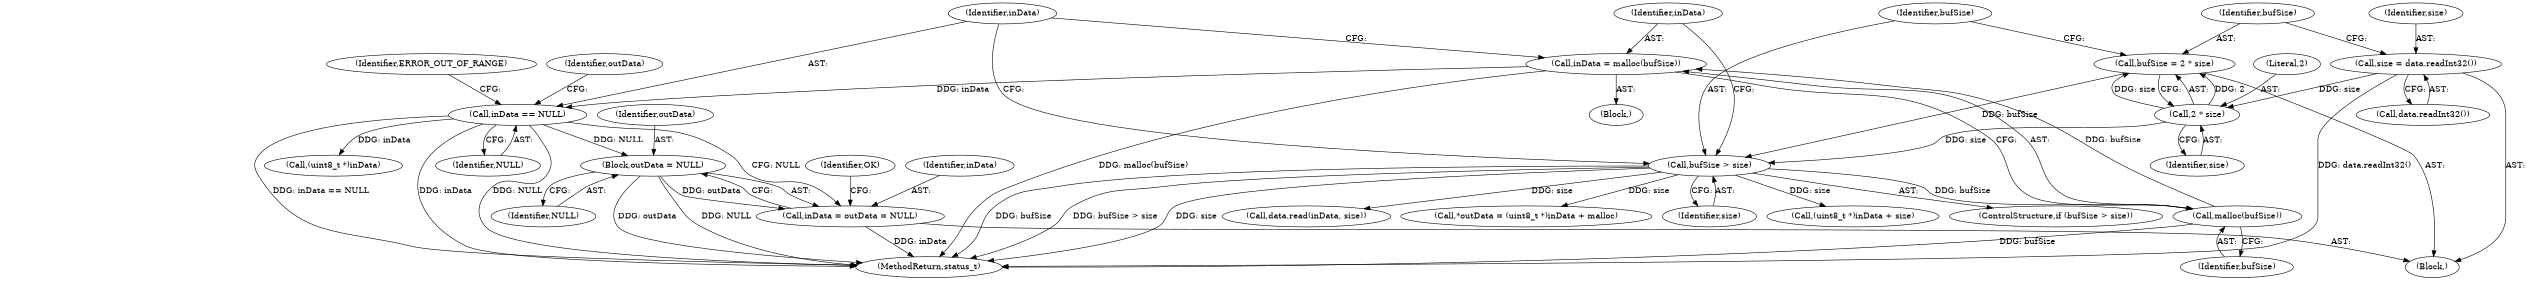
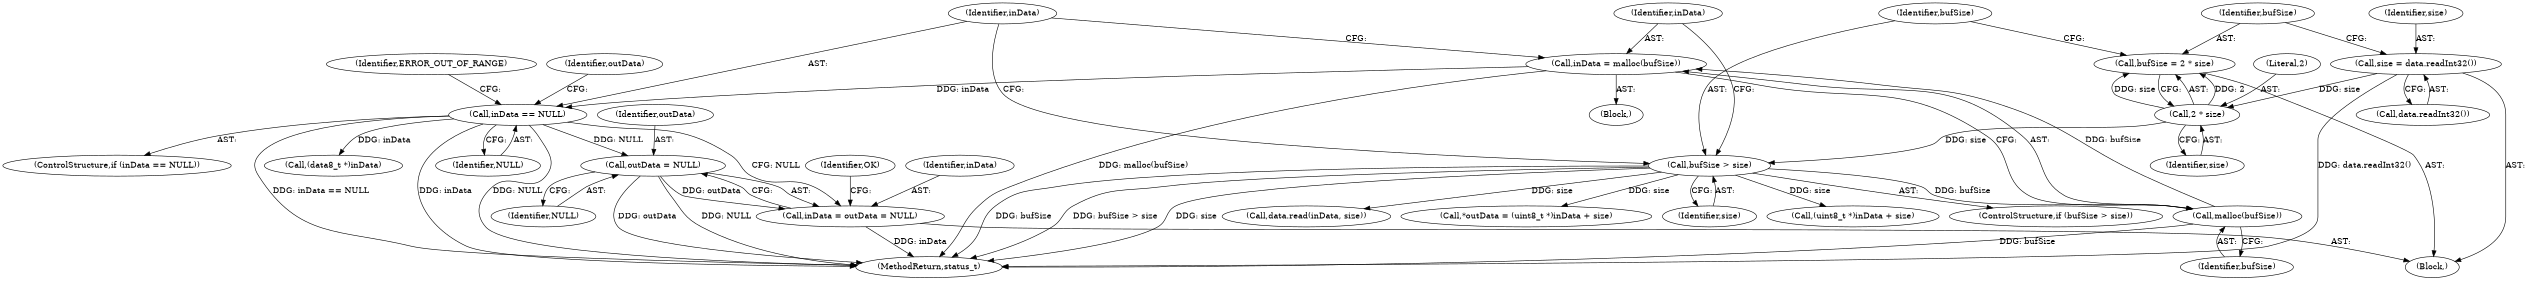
(1939, 114) -> none
none -> (117, 166)
(333, 166) -> (333, 166)
(653, 166) -> (653, 166)
(1526, 216) -> (1526, 216)
